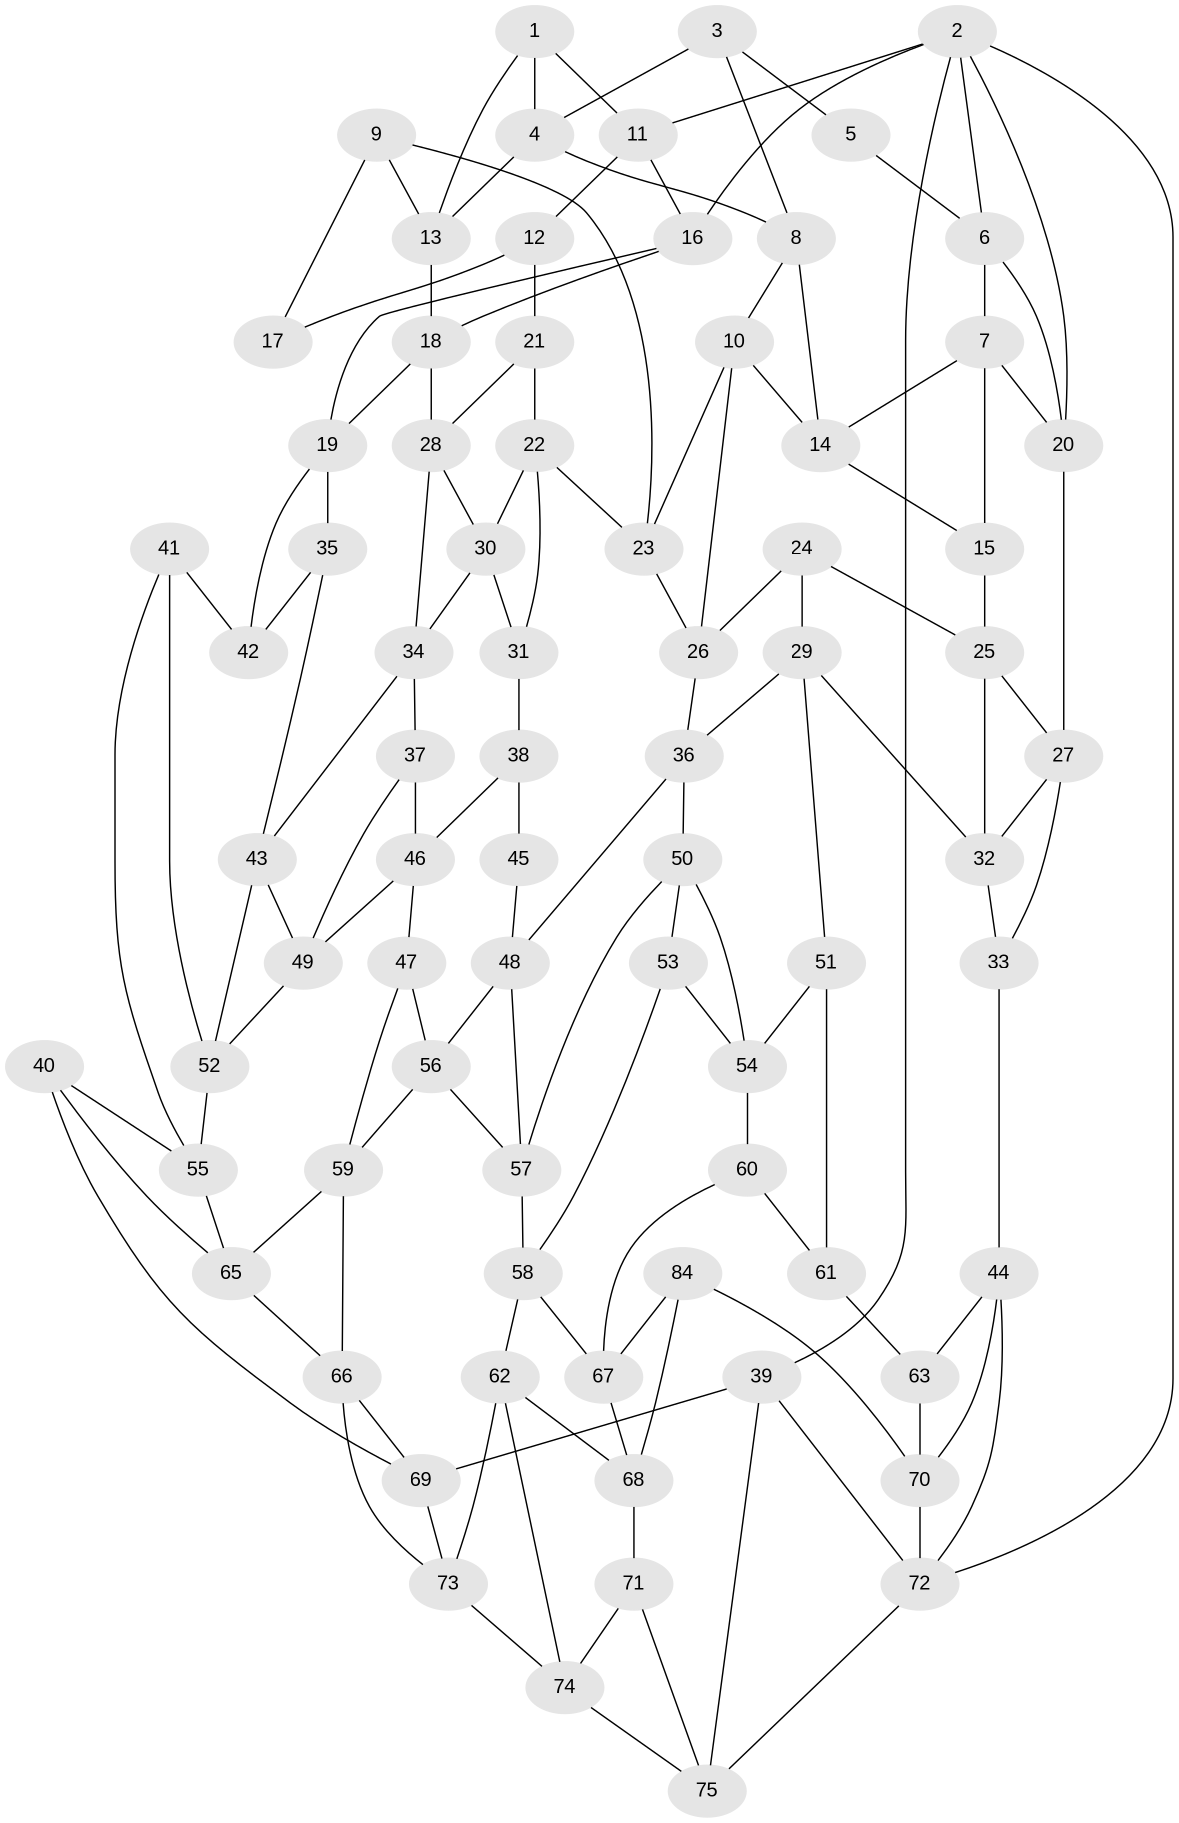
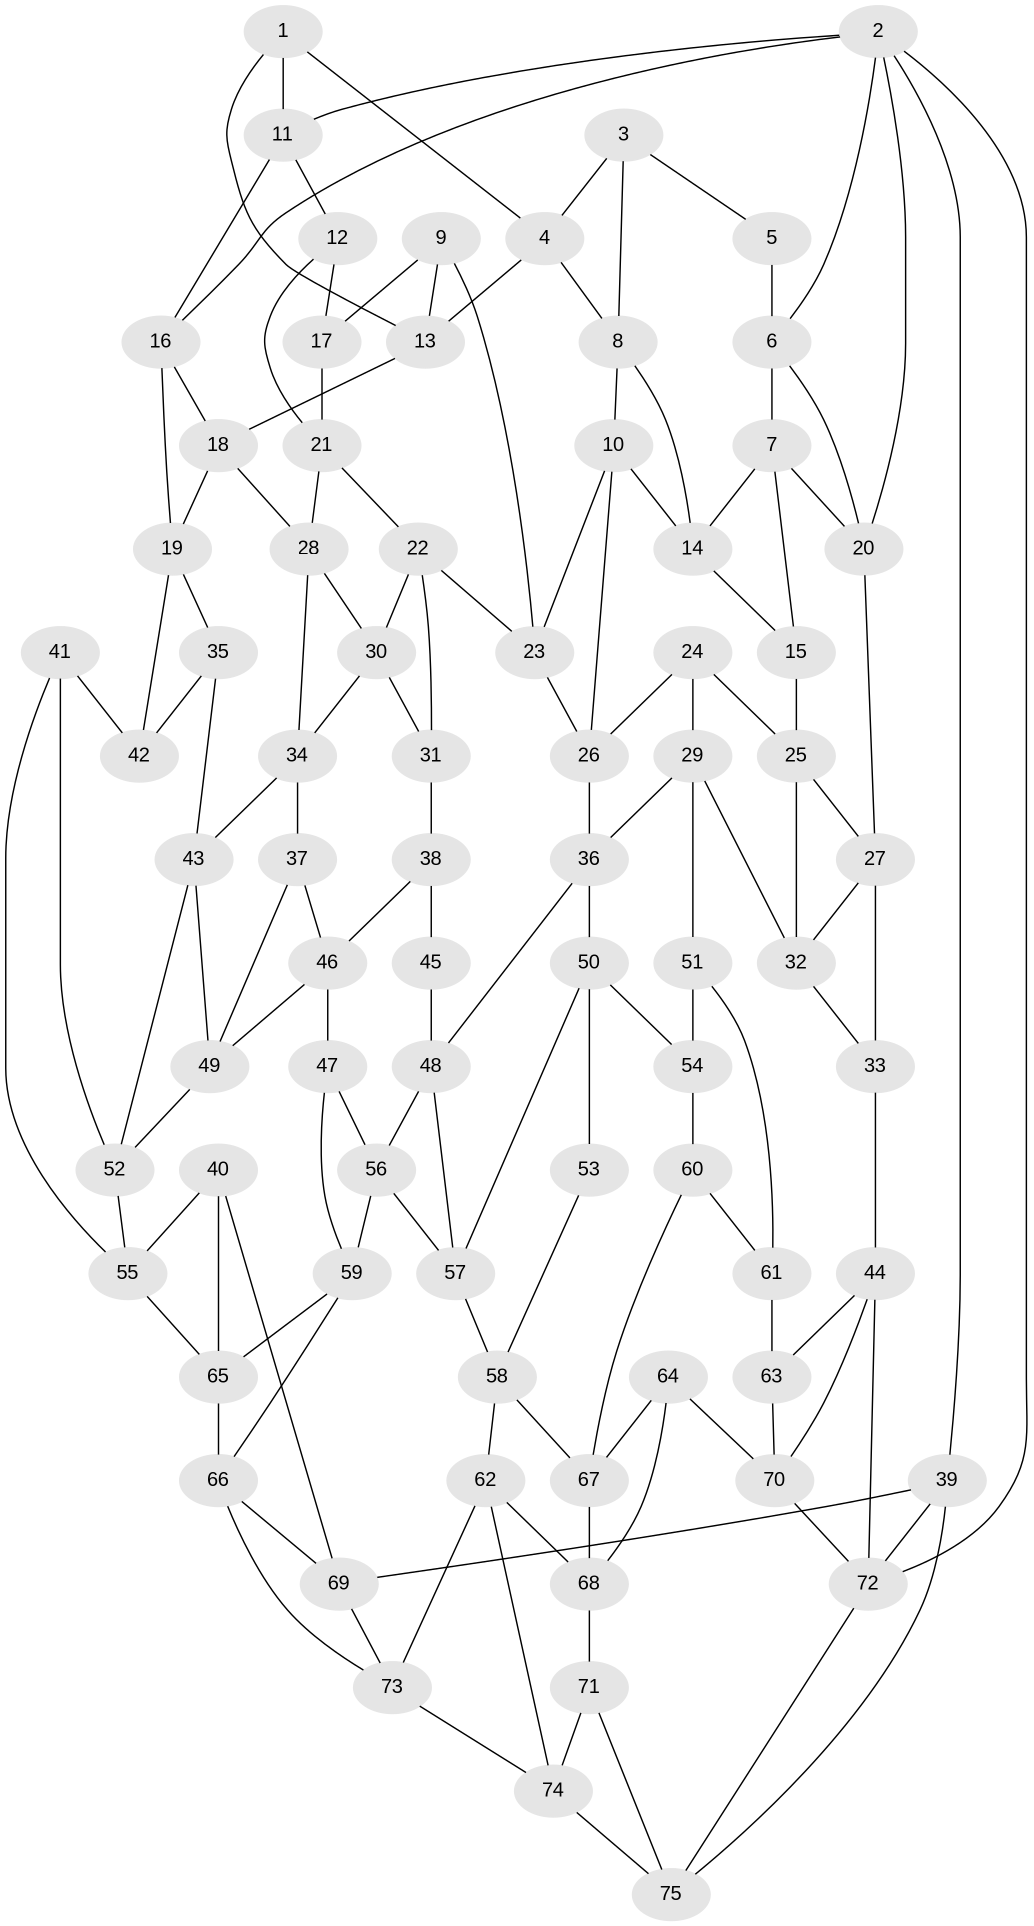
none -> (322, 384)
(708, 1015) -> none
(683, 1274) -> (668, 1377)
